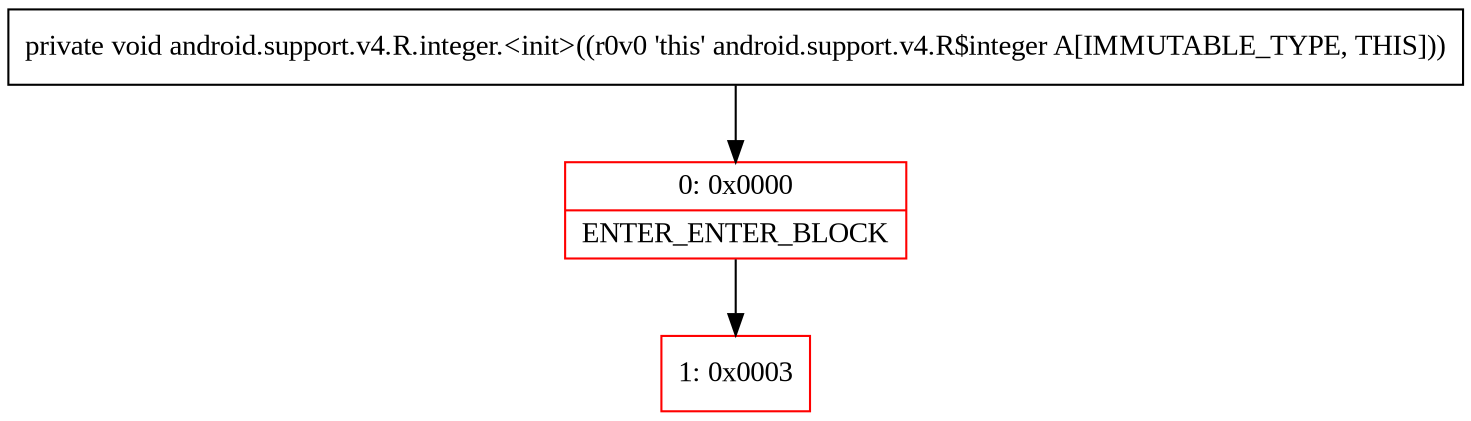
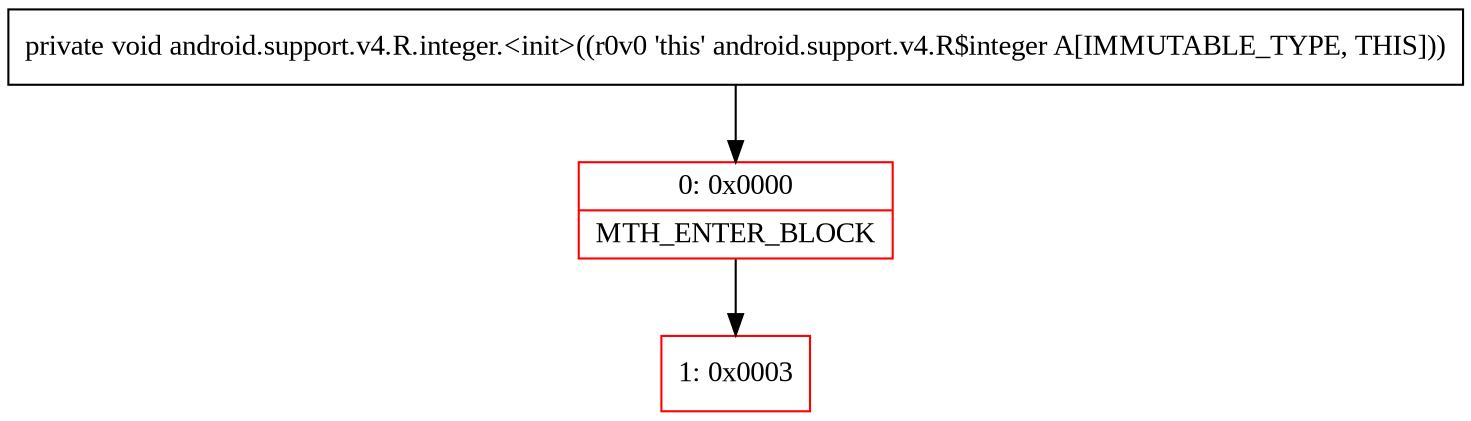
(736, 233) -> (736, 233)
